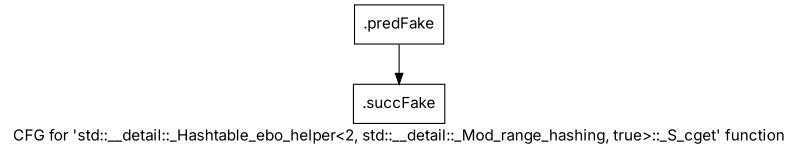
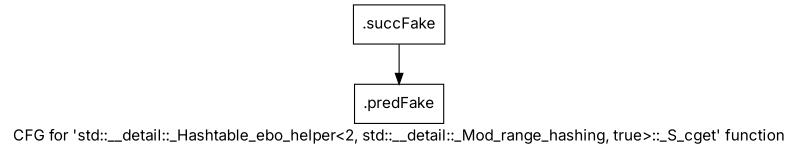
(399, 59) -> (399, 59)
